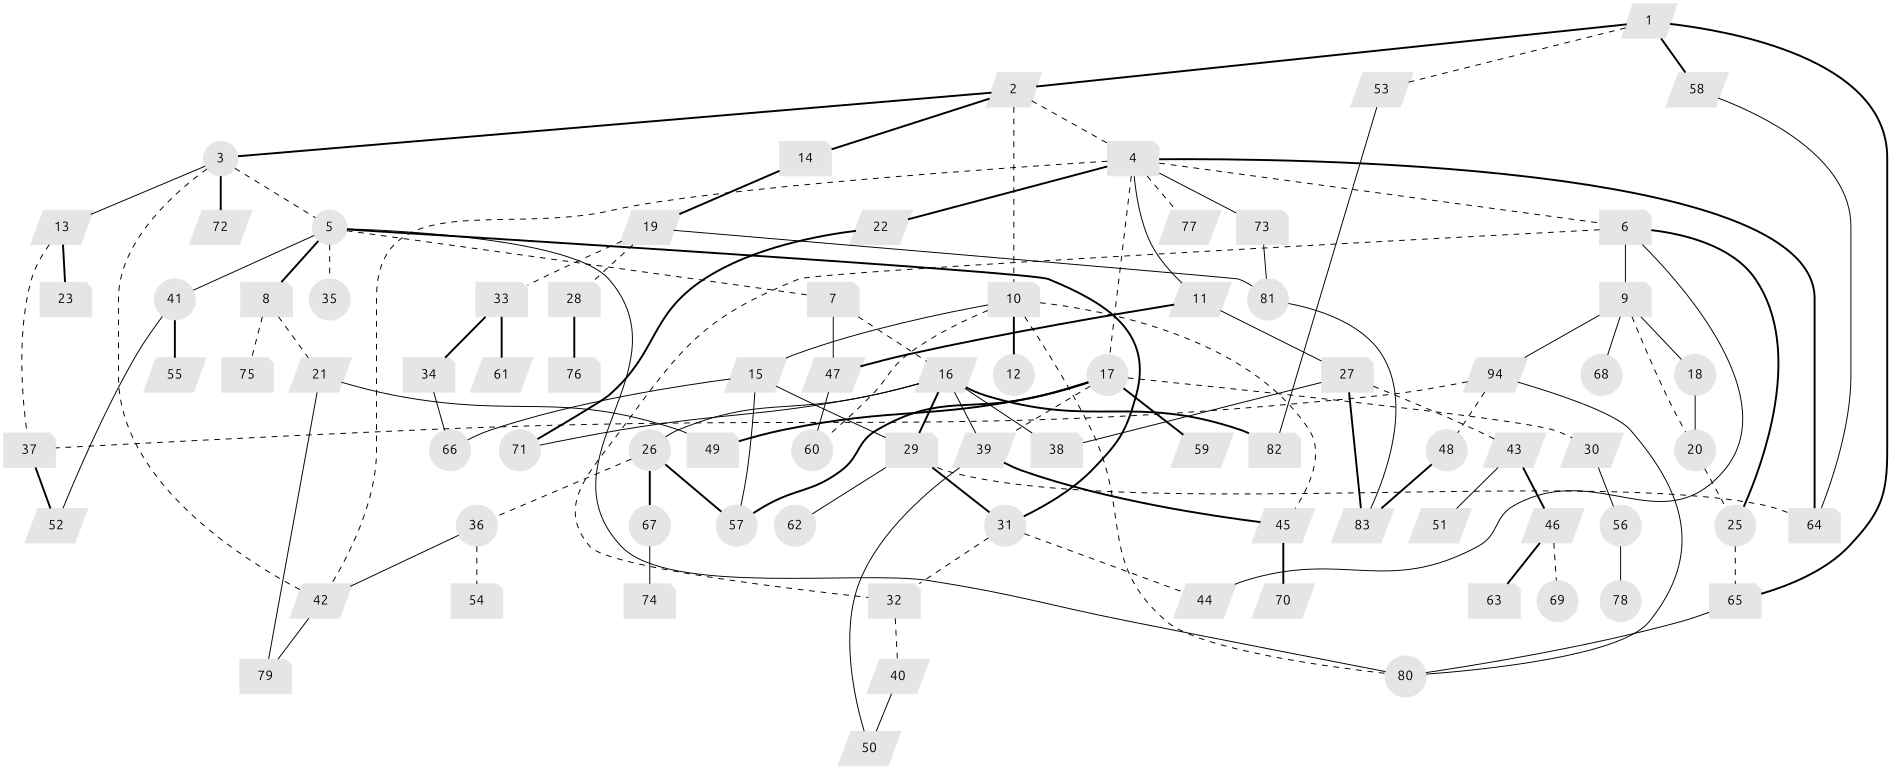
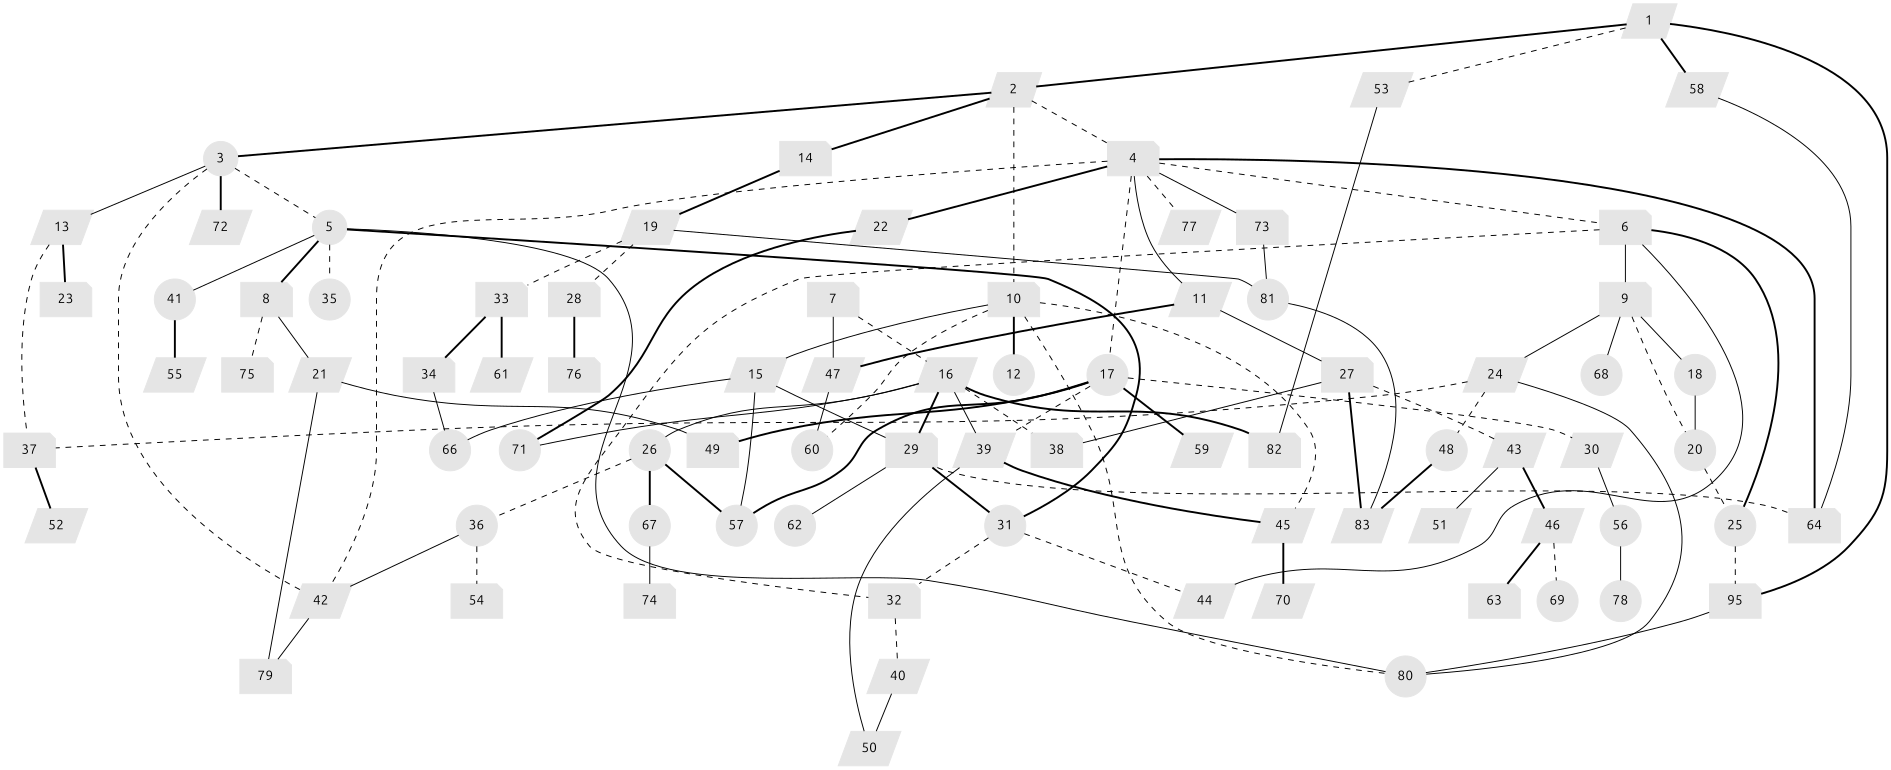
(554, 259) -> none
(293, 337) -> (293, 337)
(1495, 375) -> (1495, 375)
(107, 410) -> none
(999, 411) -> (999, 411)
(1735, 601) -> (1735, 601)
